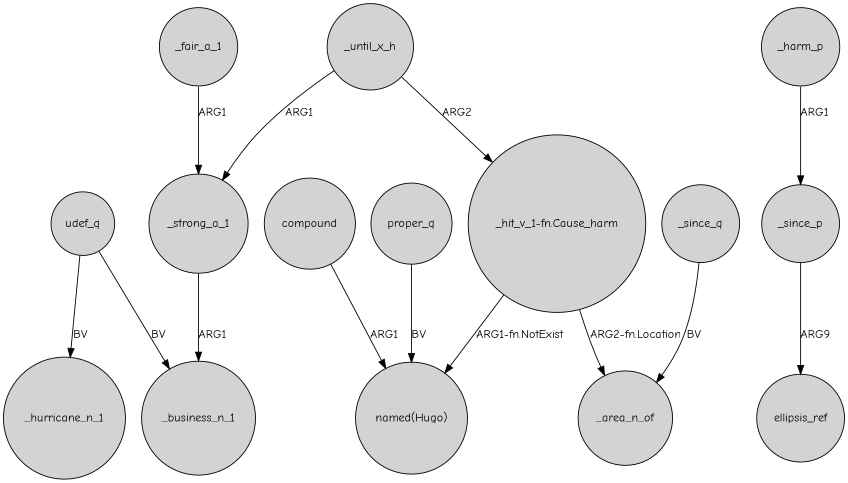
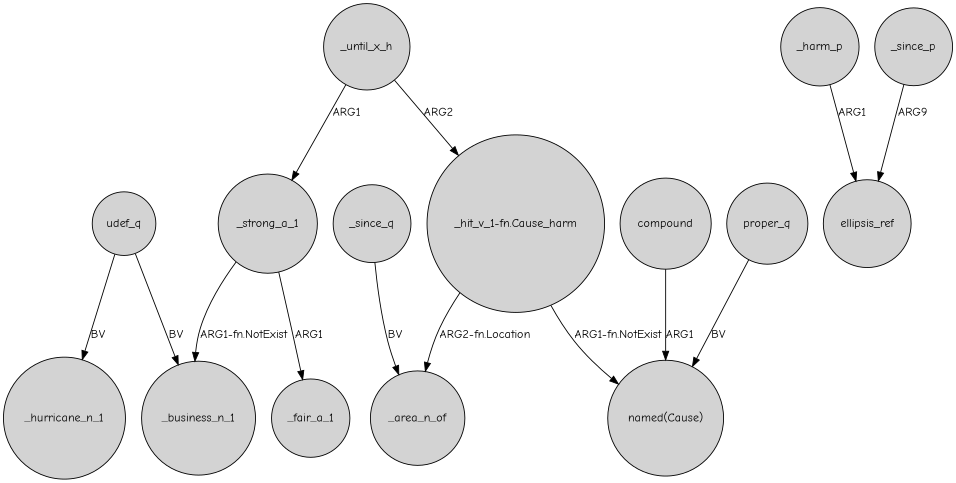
(199, 126) -> (290, 321)
(801, 131) -> (842, 129)
(213, 335) -> (244, 335)
(411, 418) -> (666, 418)
